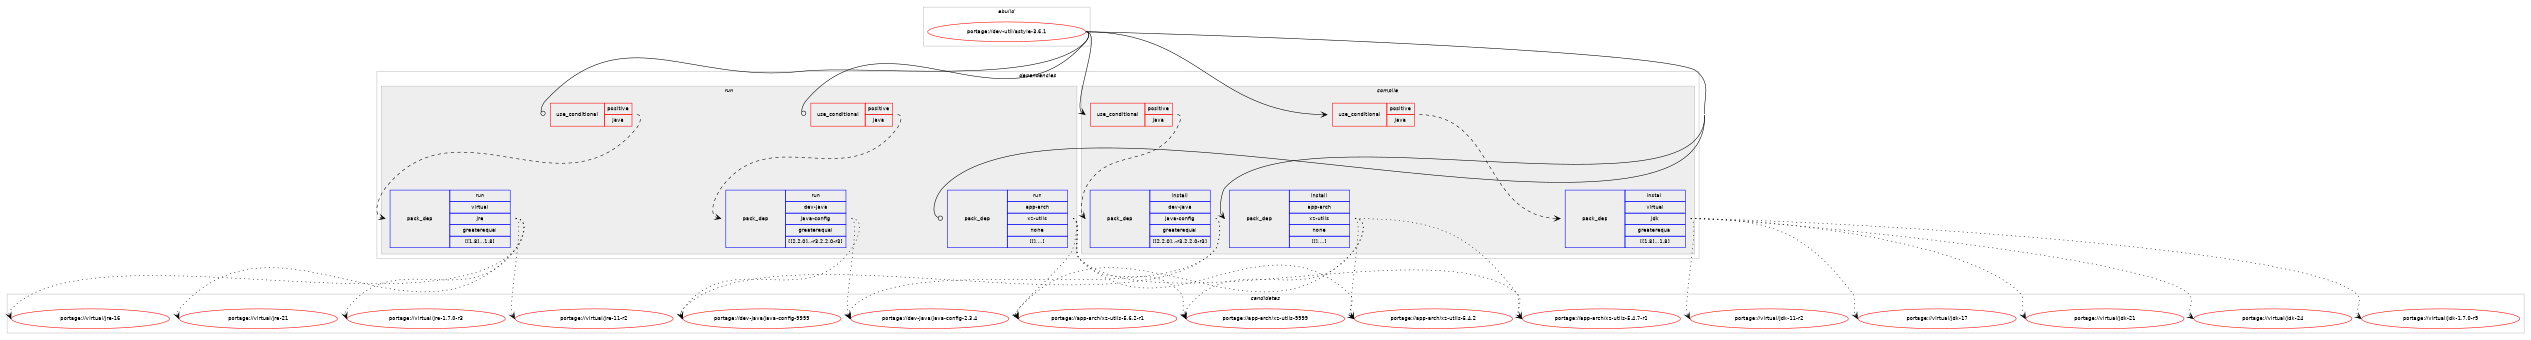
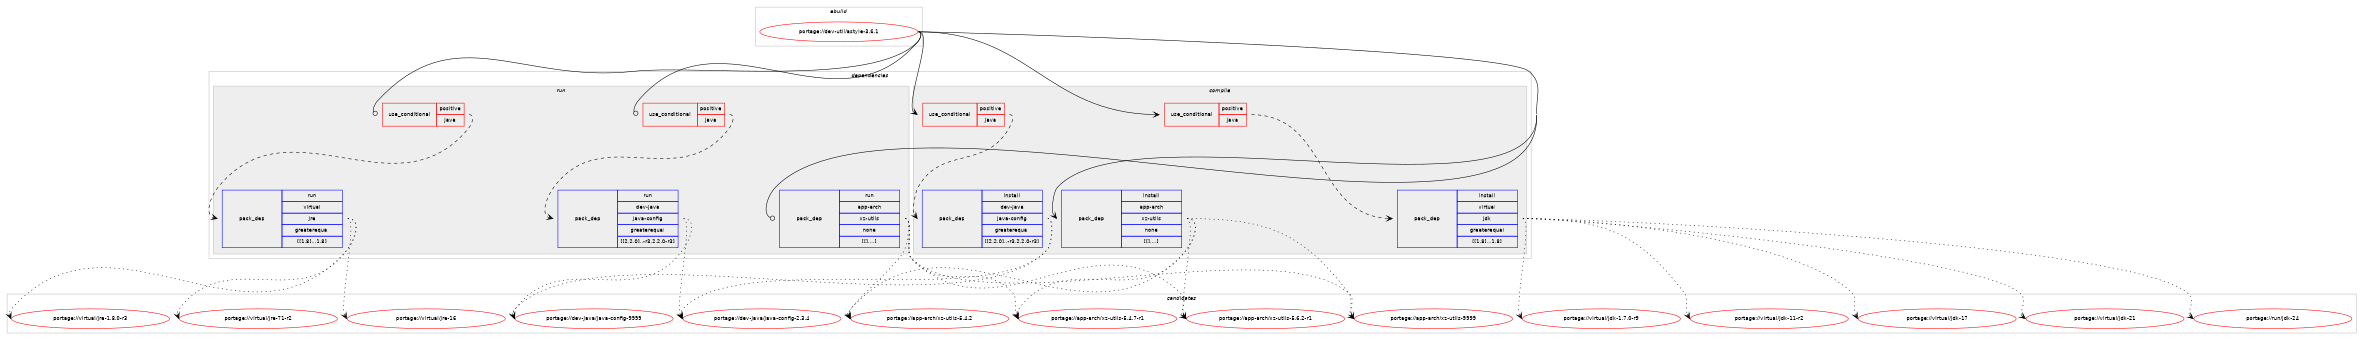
(258, 319) -> none
(426, 319) -> (91, 319)
(594, 319) -> (258, 319)
(2273, 319) -> (2273, 319)
